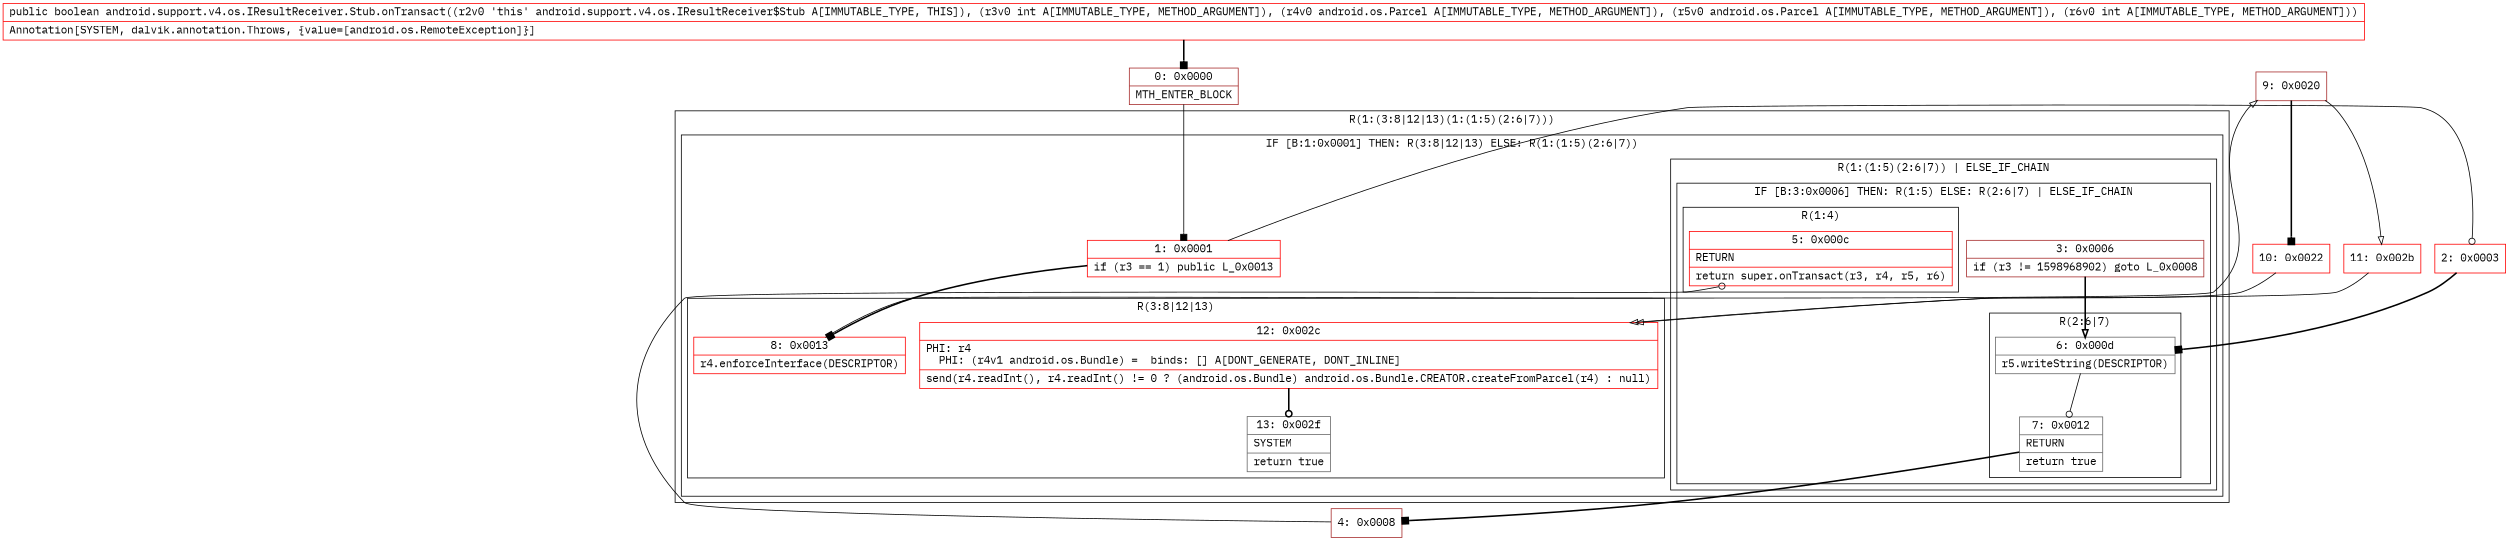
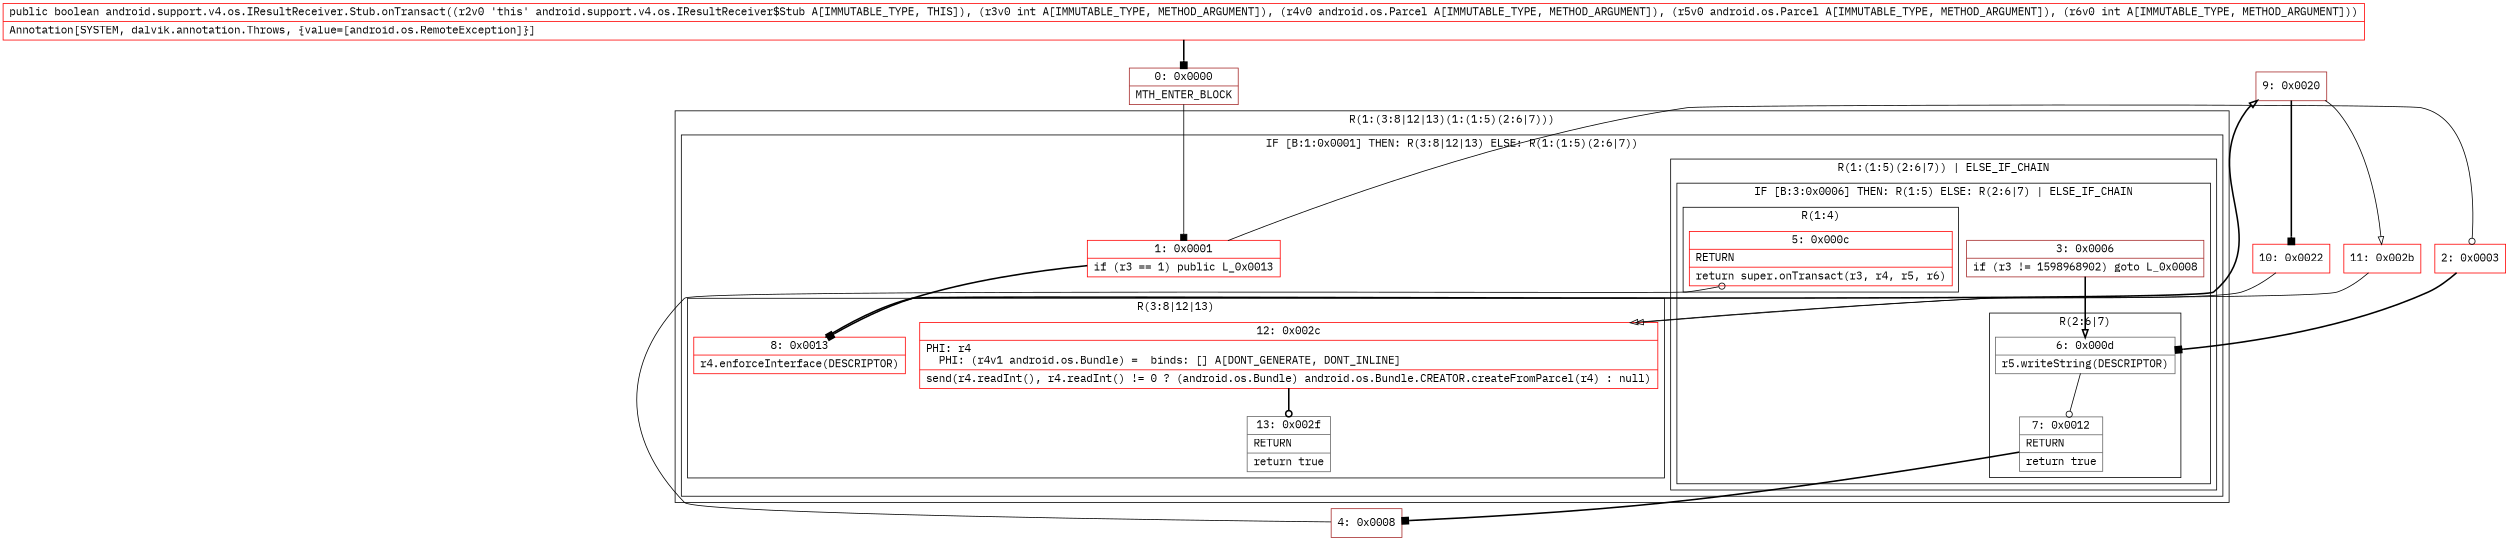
(1695, 298) -> (1695, 298)
(1273, 443) -> (1273, 443)
